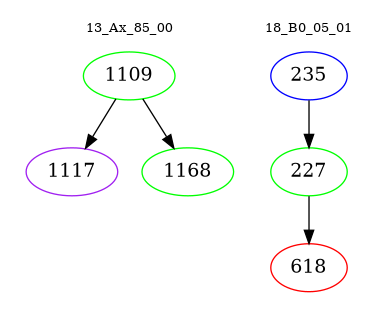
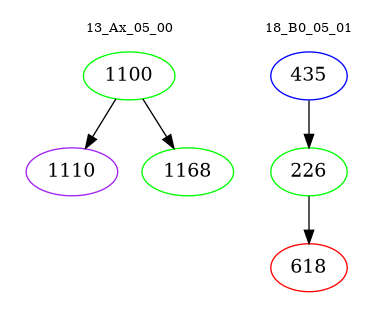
(130, 29) -> (130, 29)
(129, 76) -> (129, 76)
(309, 76) -> (309, 76)
(72, 172) -> (72, 172)
(309, 172) -> (309, 172)
